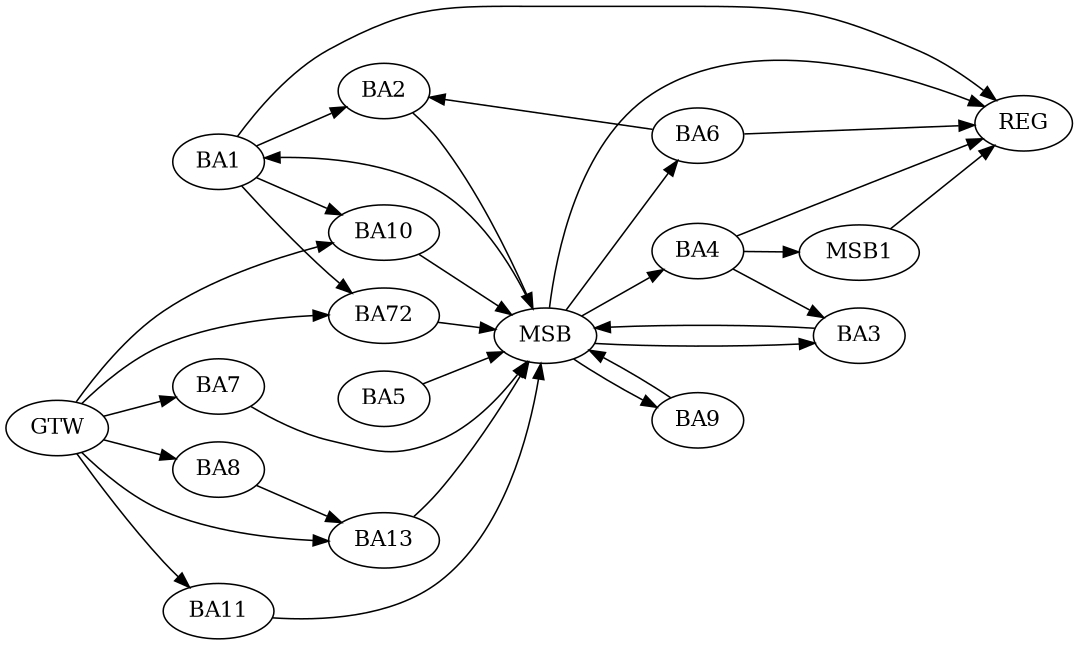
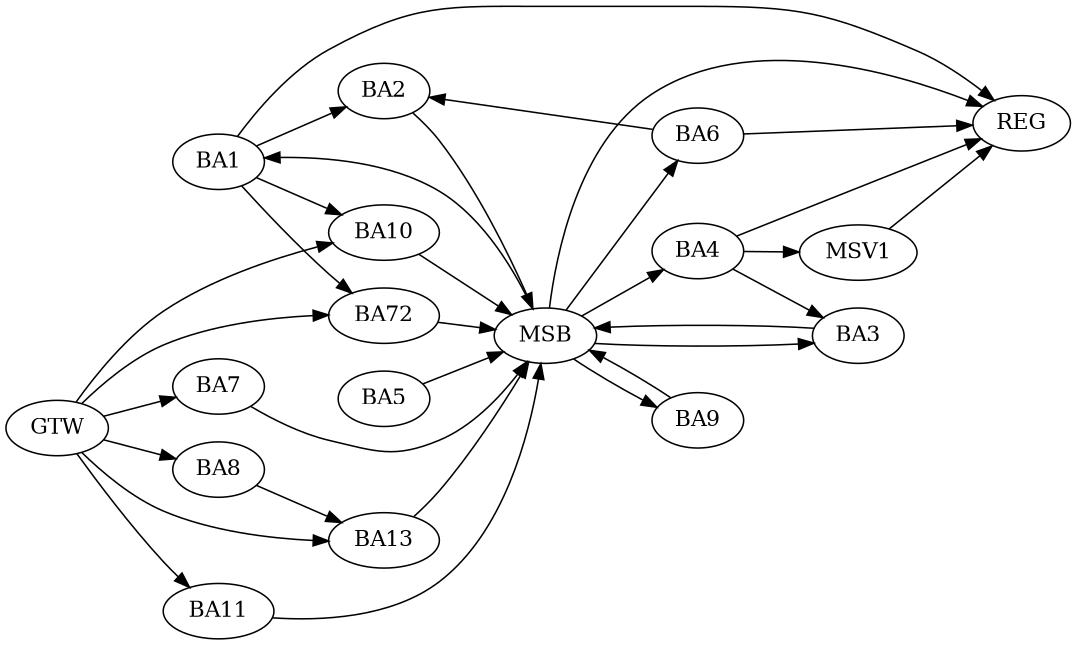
(859, 253) -> (858, 253)
